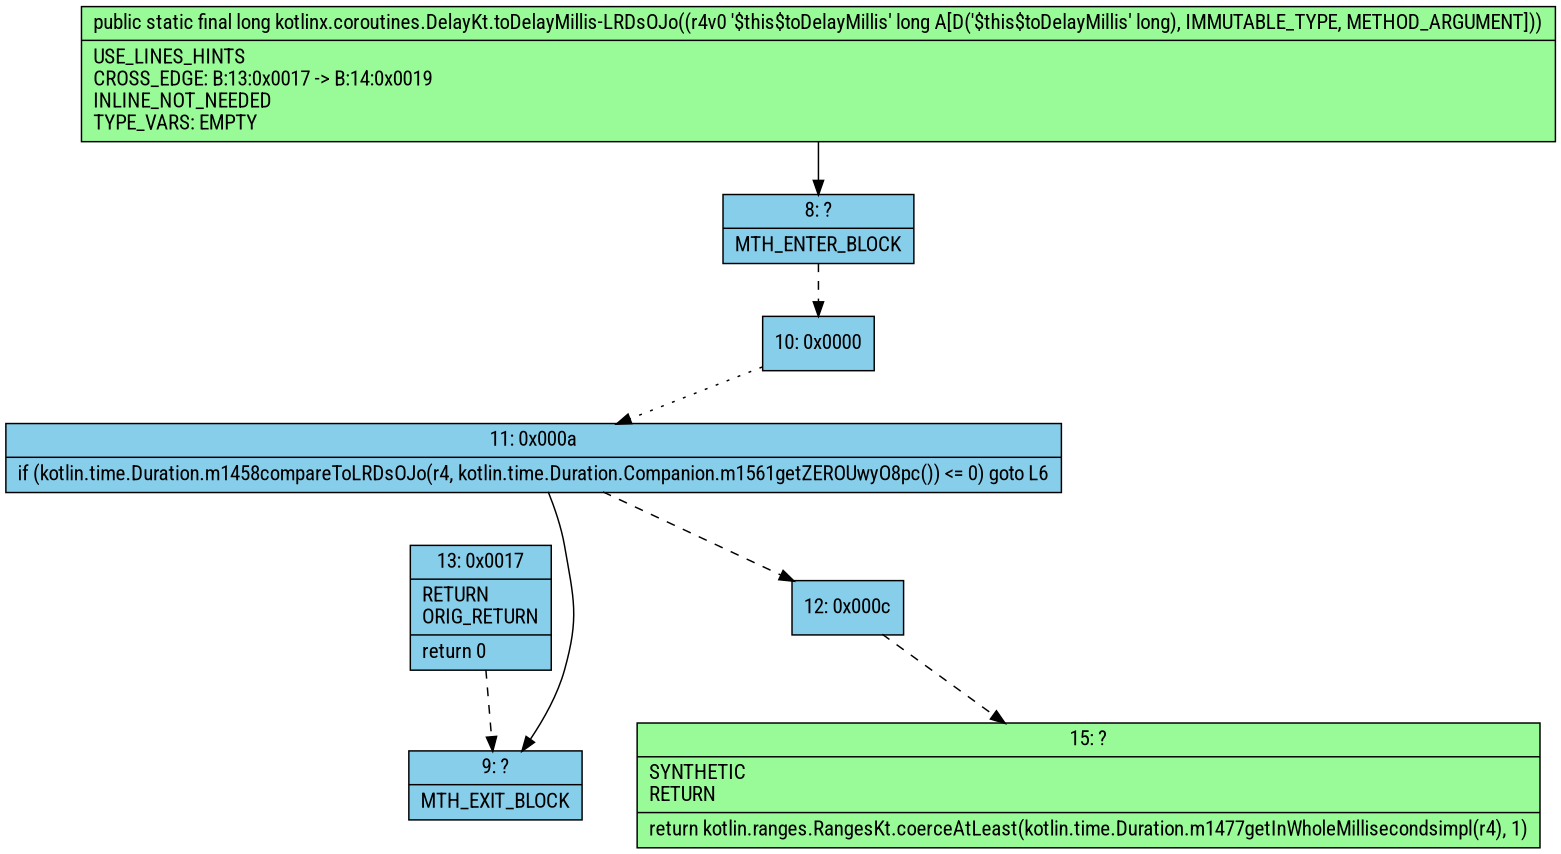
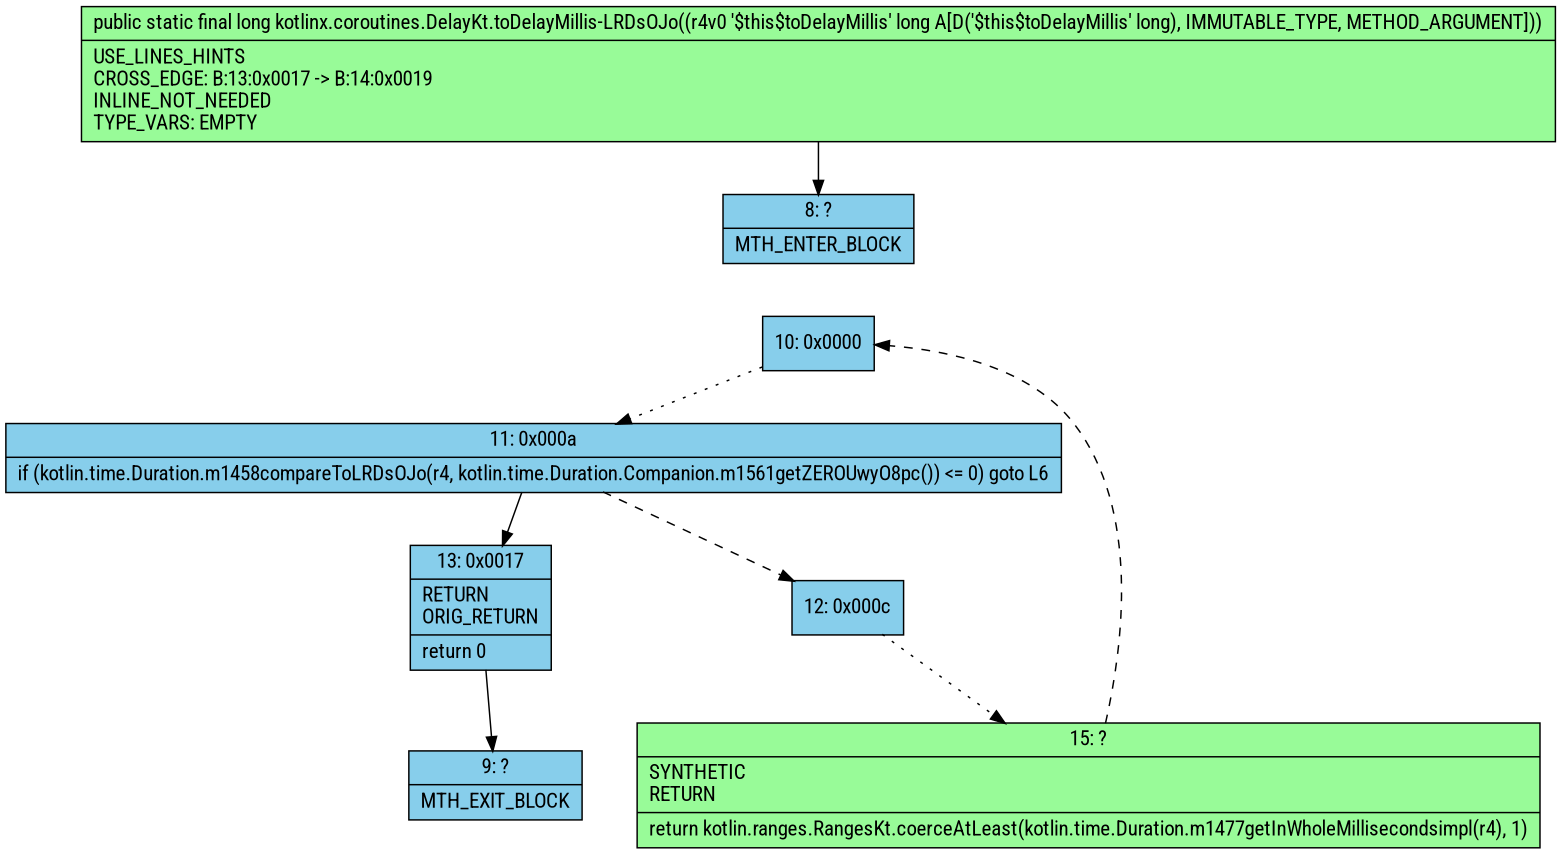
(818, 282) -> (1099, 469)
(574, 618) -> (515, 512)
(938, 675) -> (938, 675)
(489, 703) -> (489, 703)
